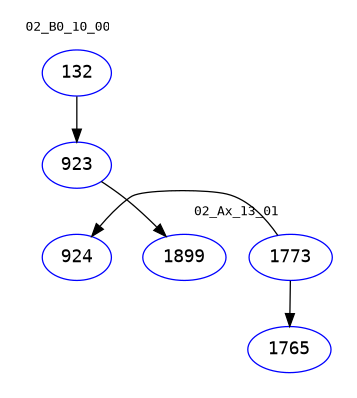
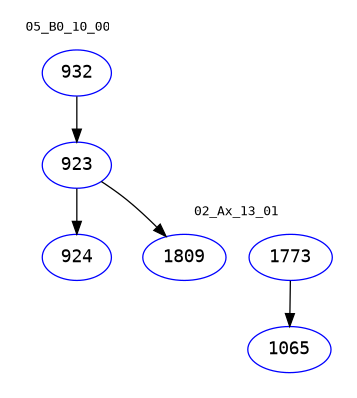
(69, 28) -> (69, 28)
(77, 73) -> (77, 73)
(191, 191) -> (77, 205)
(184, 257) -> (184, 257)
(289, 350) -> (289, 350)
